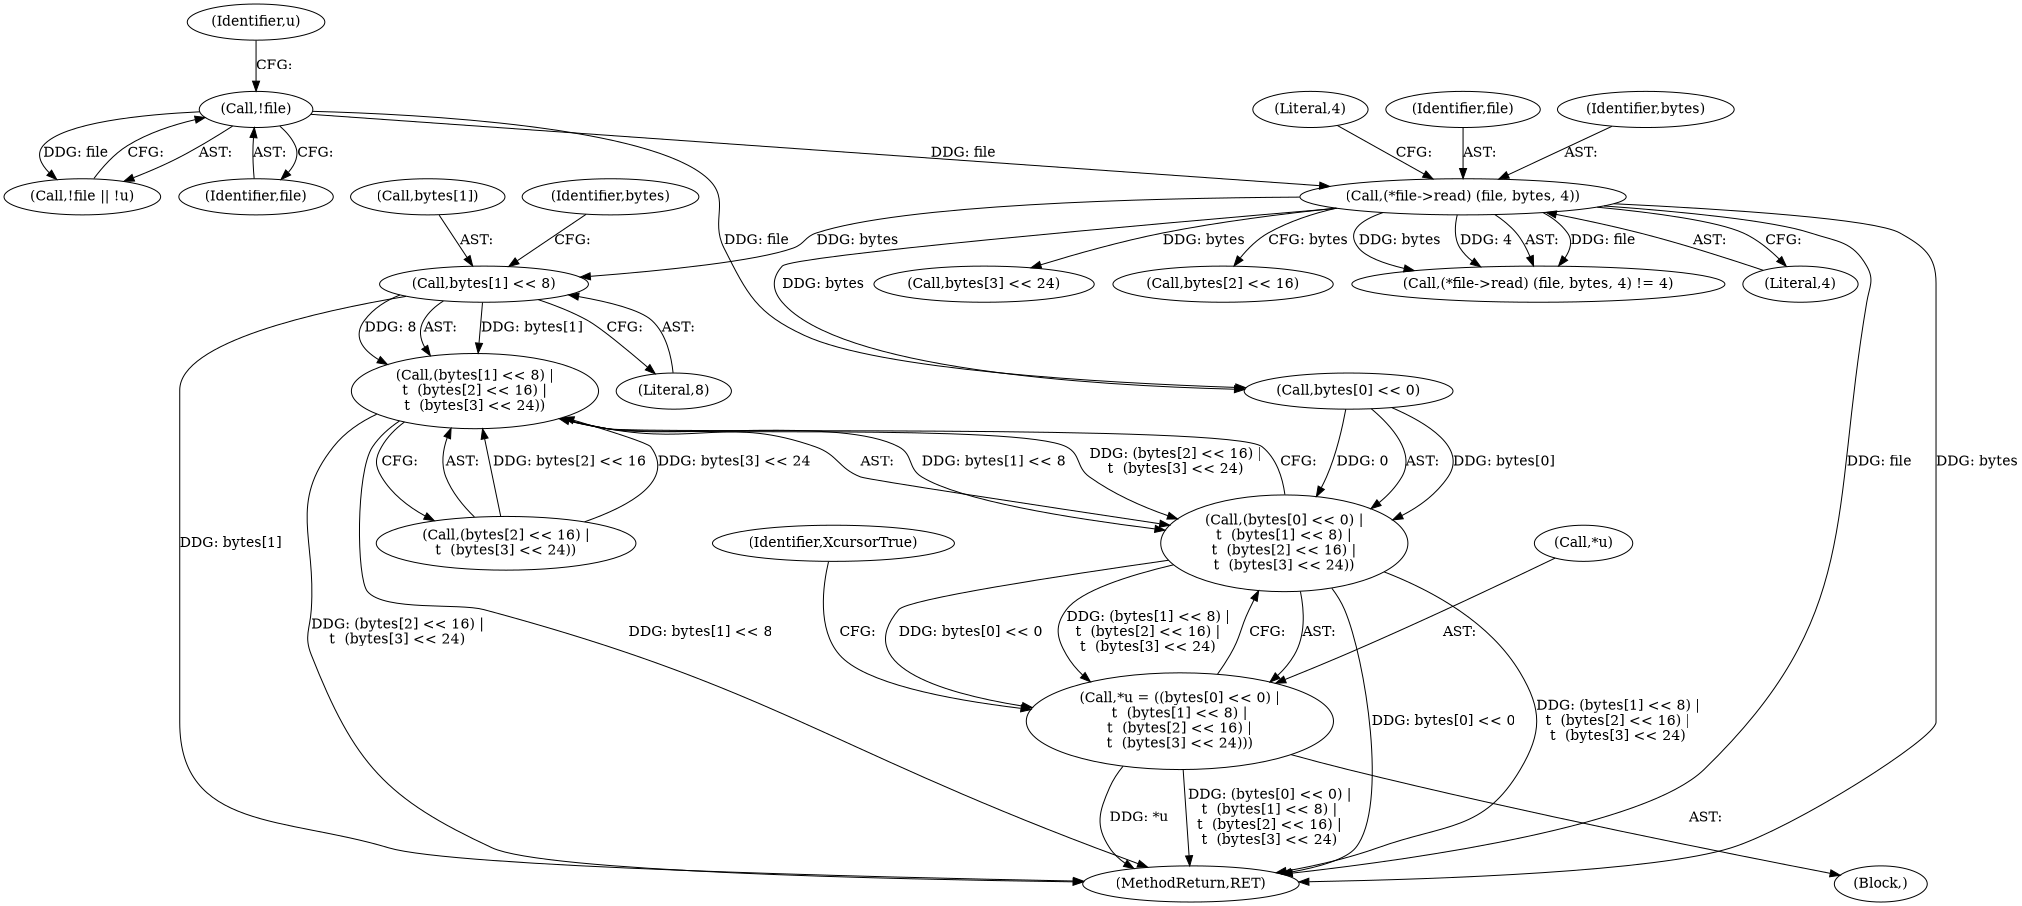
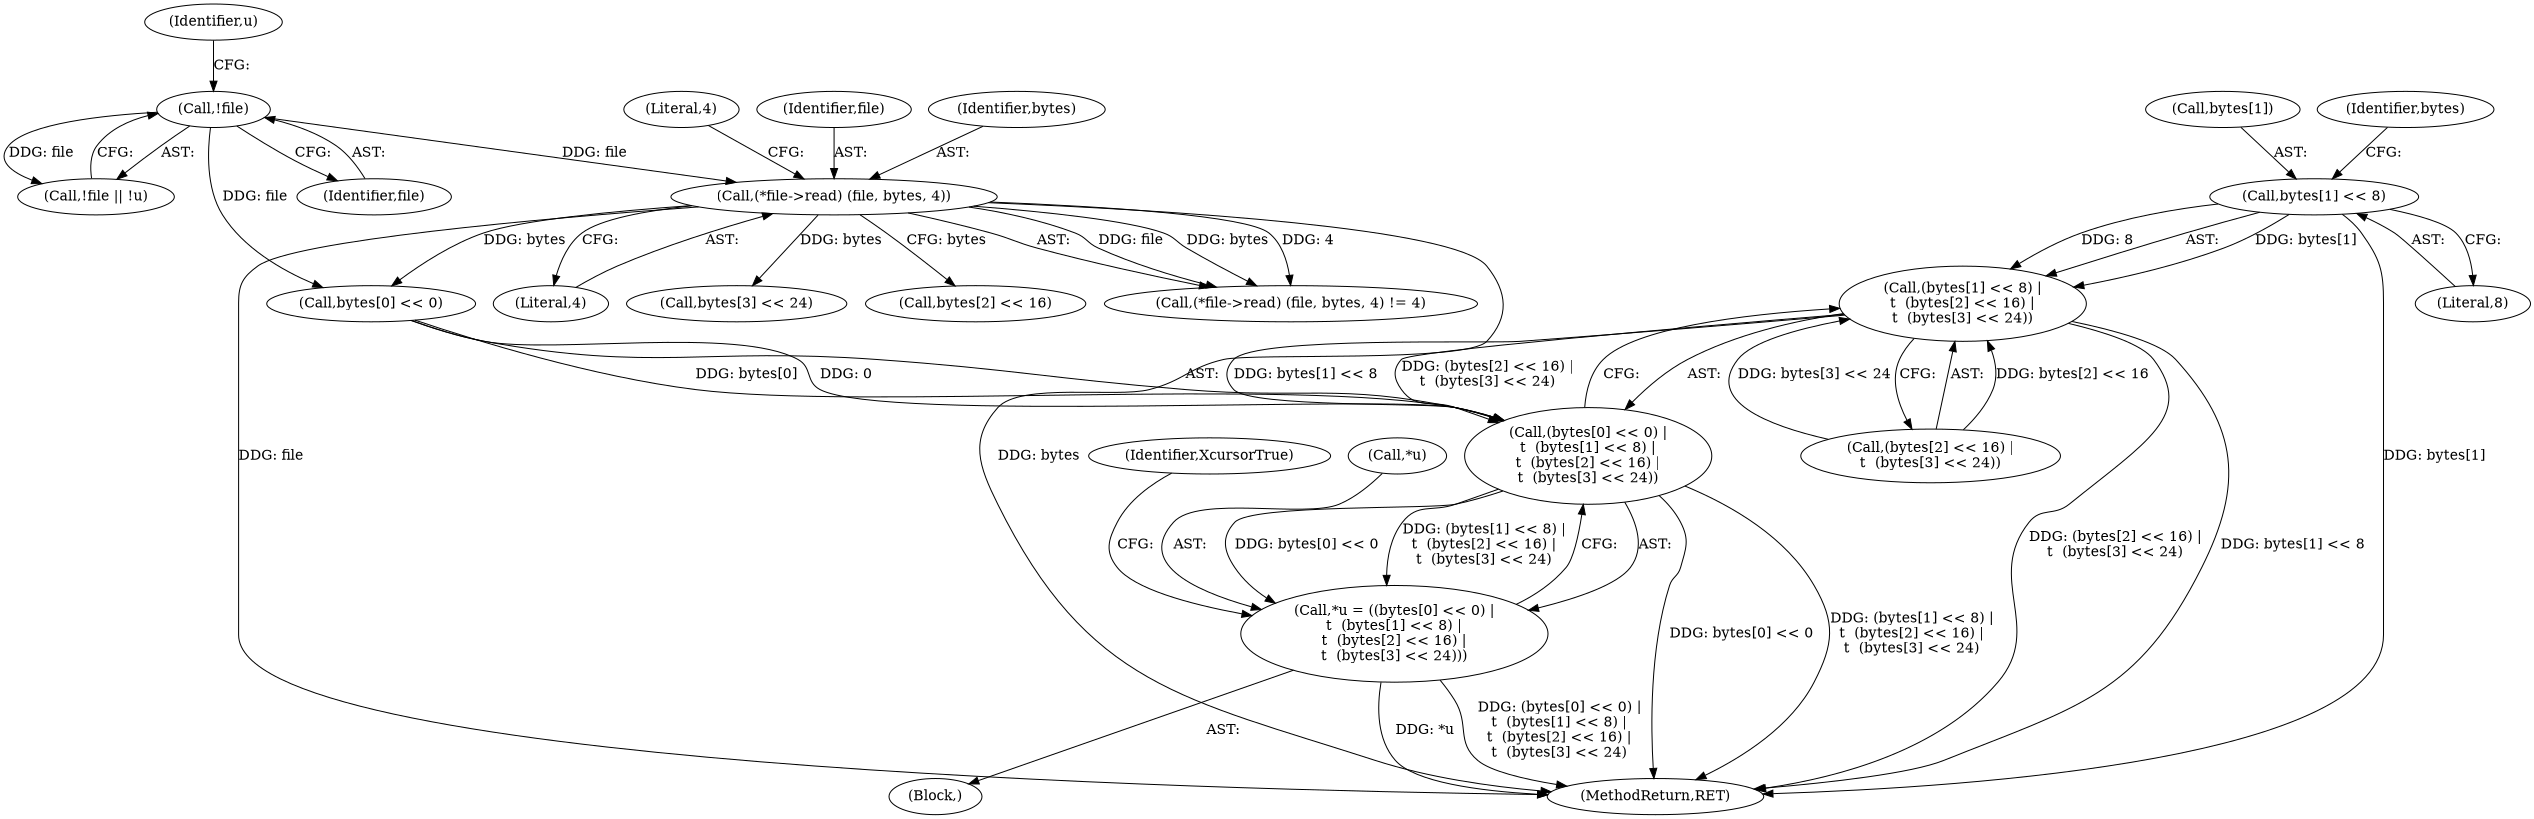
(941, 212) -> none
